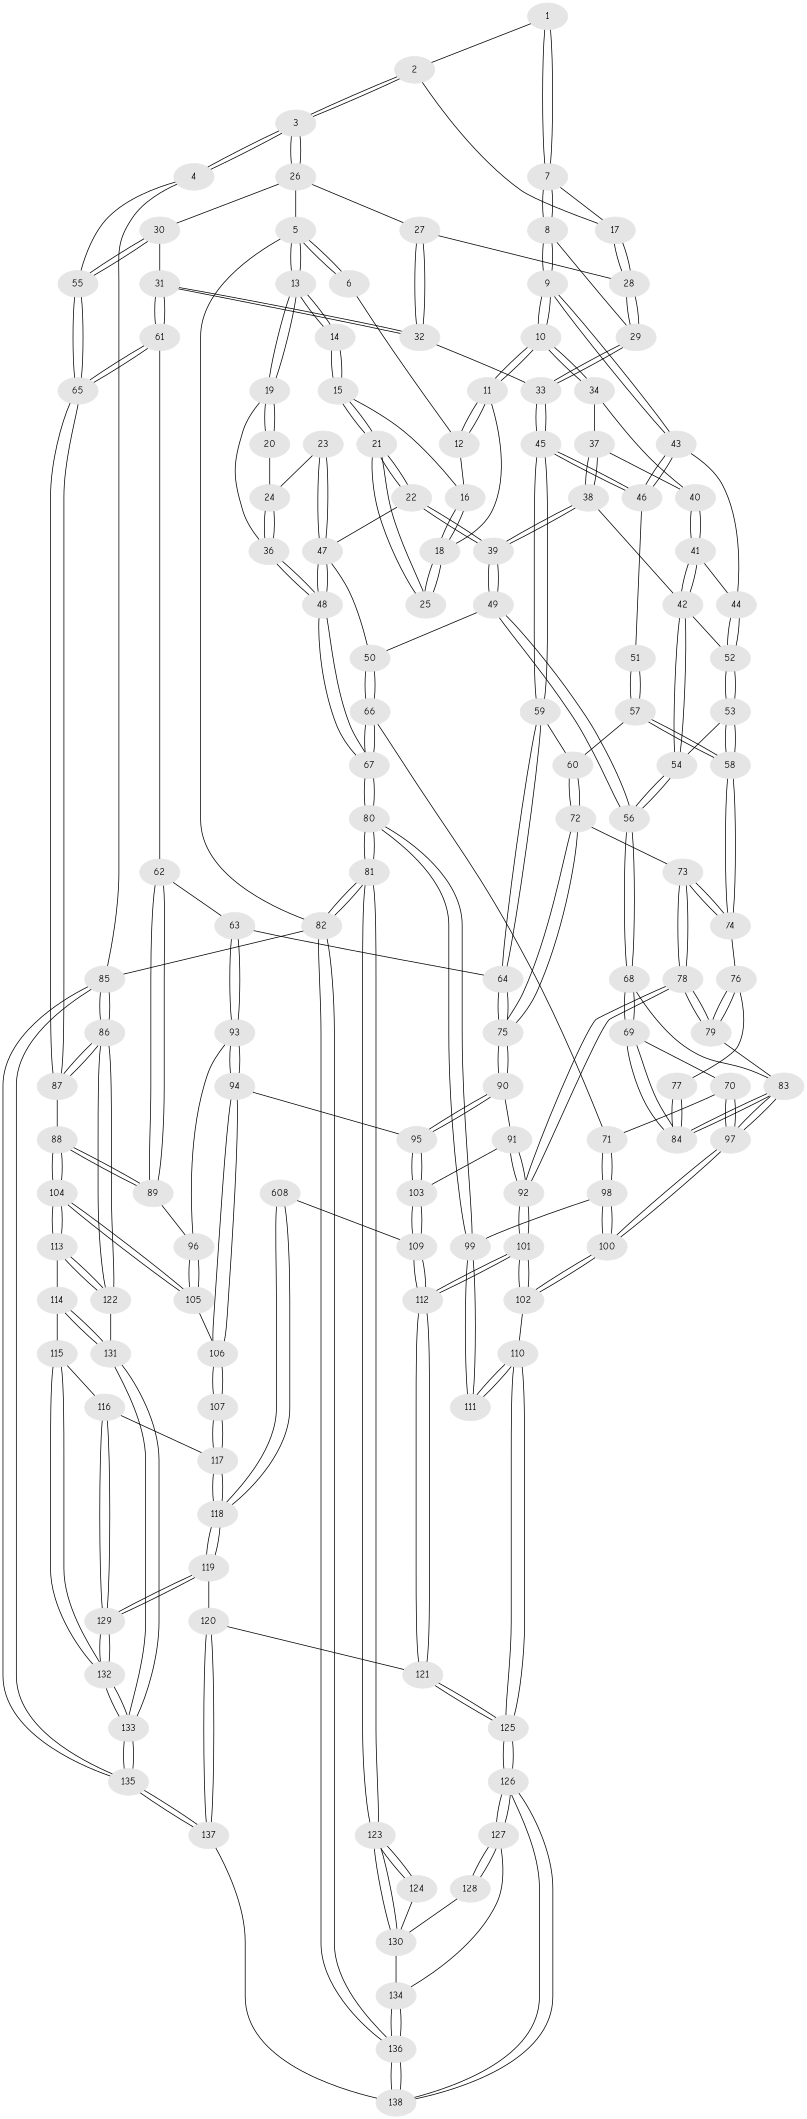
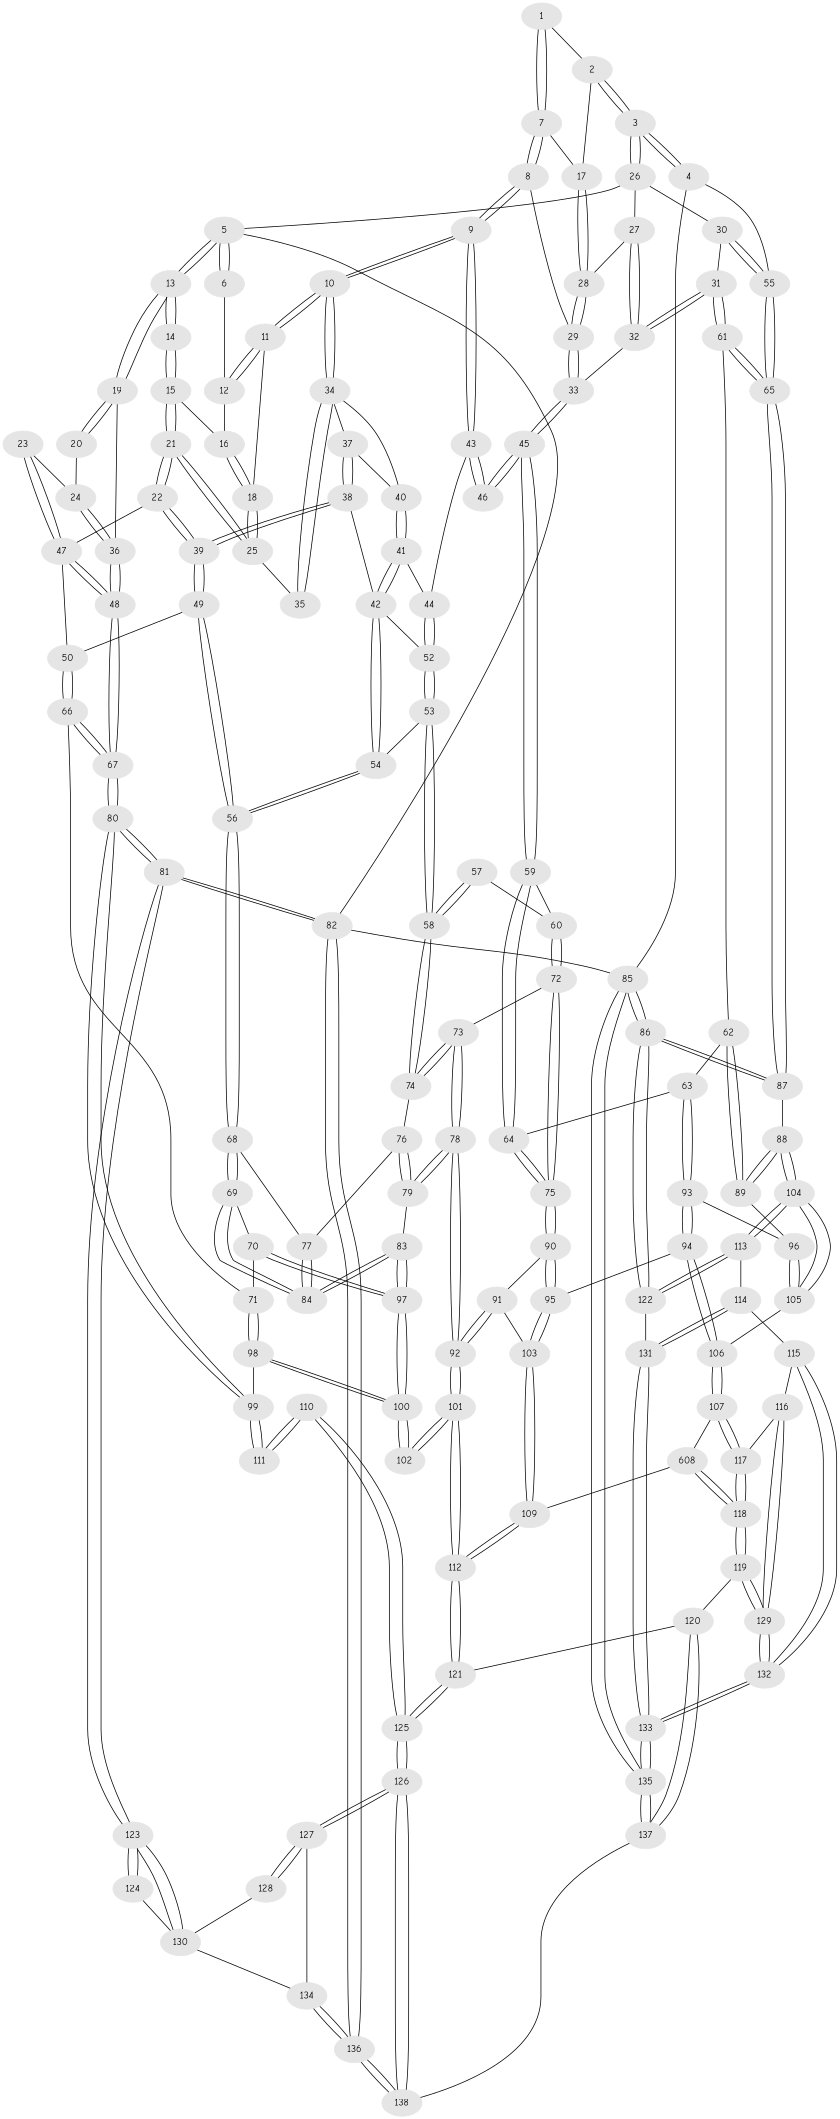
none -> (300, 605)
(635, 658) -> none
(692, 1051) -> (270, 1193)
(521, 1327) -> none
none -> (702, 1434)
